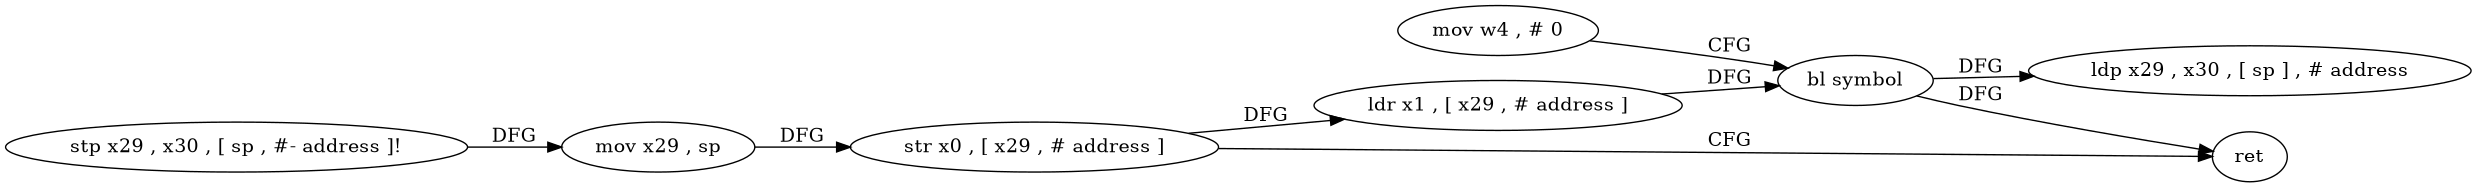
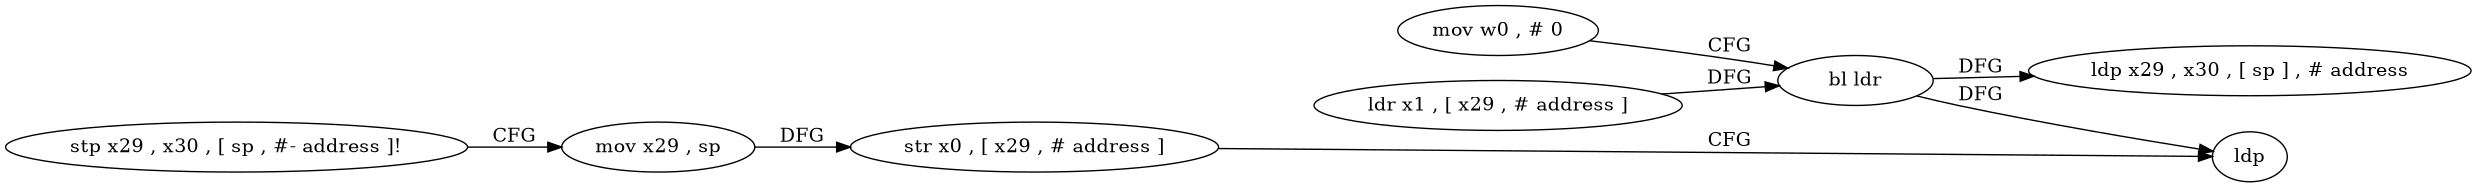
(1498, 31) -> (1498, 31)
(1856, 80) -> (1856, 80)
(1259, 127) -> none
(515, 137) -> (515, 137)
(2250, 157) -> (2250, 157)
